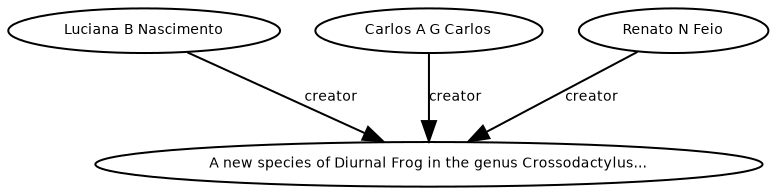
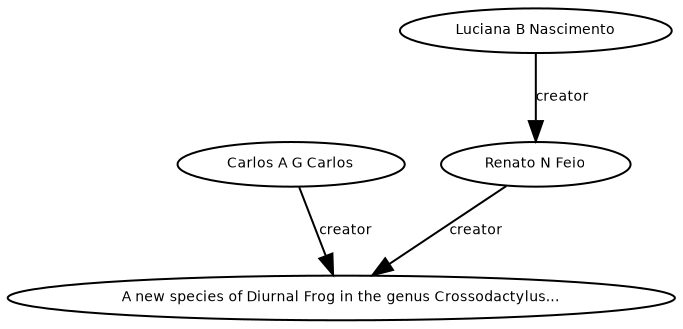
(276, 93) -> (536, 87)
